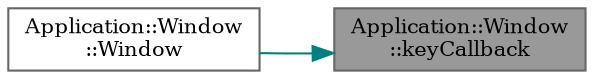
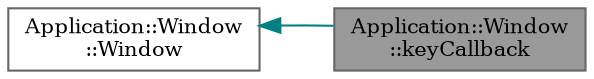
(286, 53) -> (307, 25)
